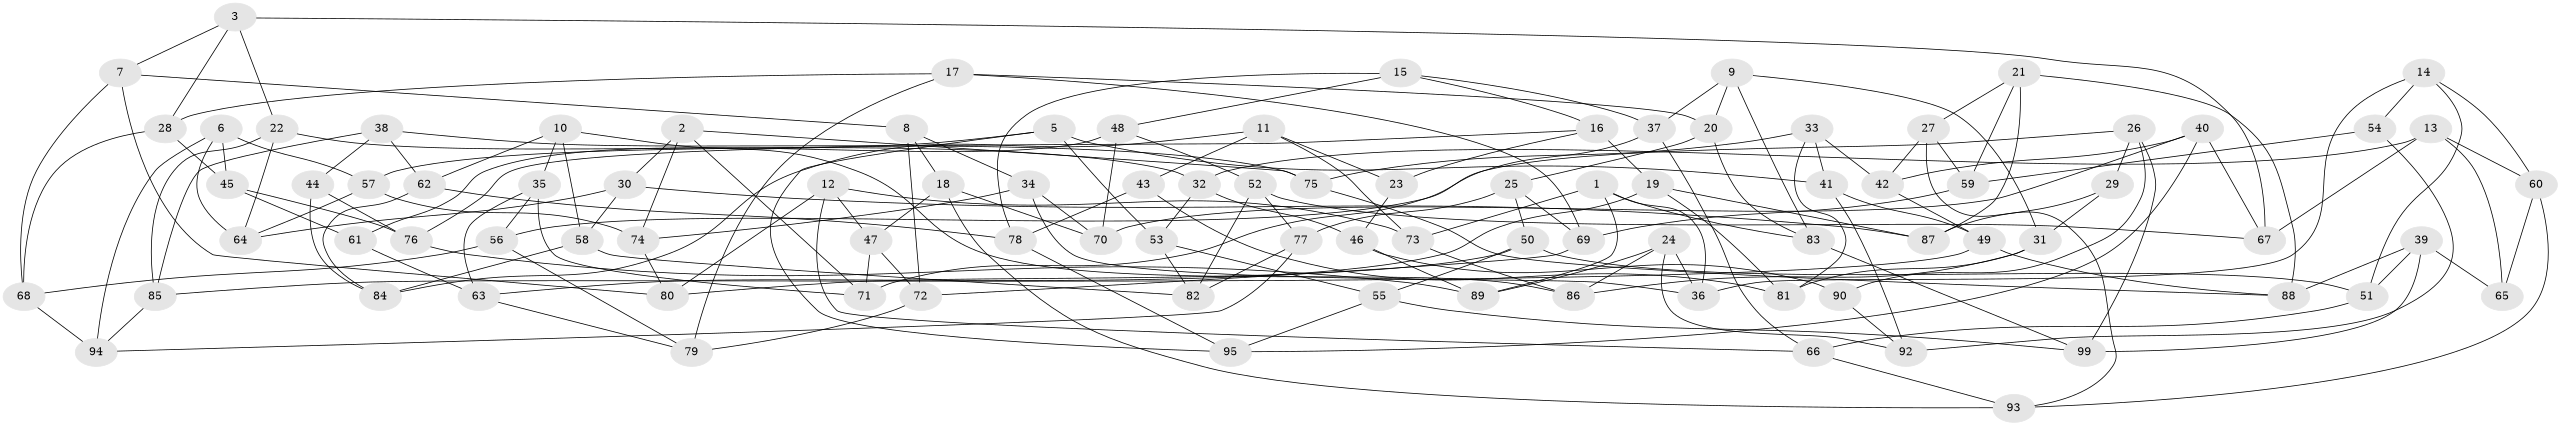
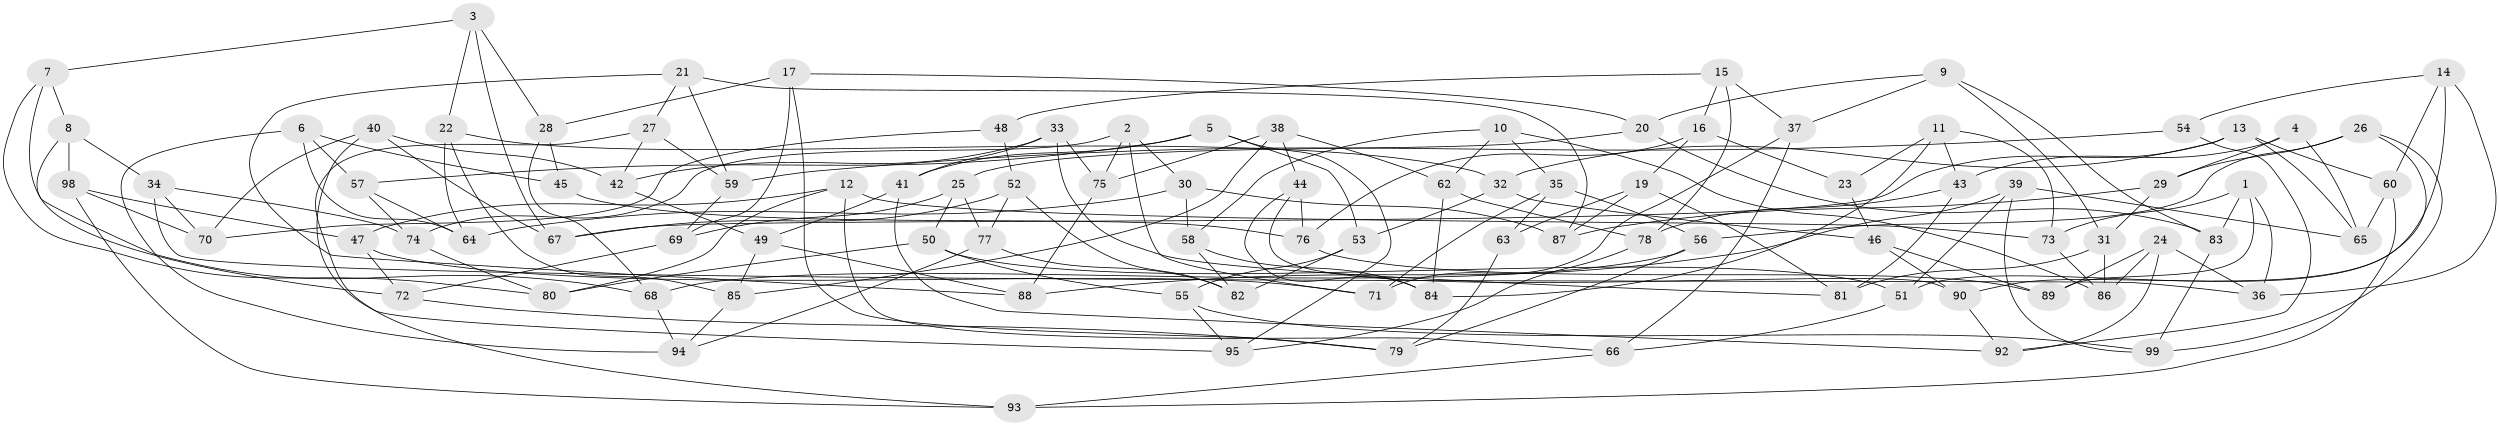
none -> (2296, 129)
(943, 185) -> (69, 185)
(356, 241) -> none
none -> (1576, 282)
